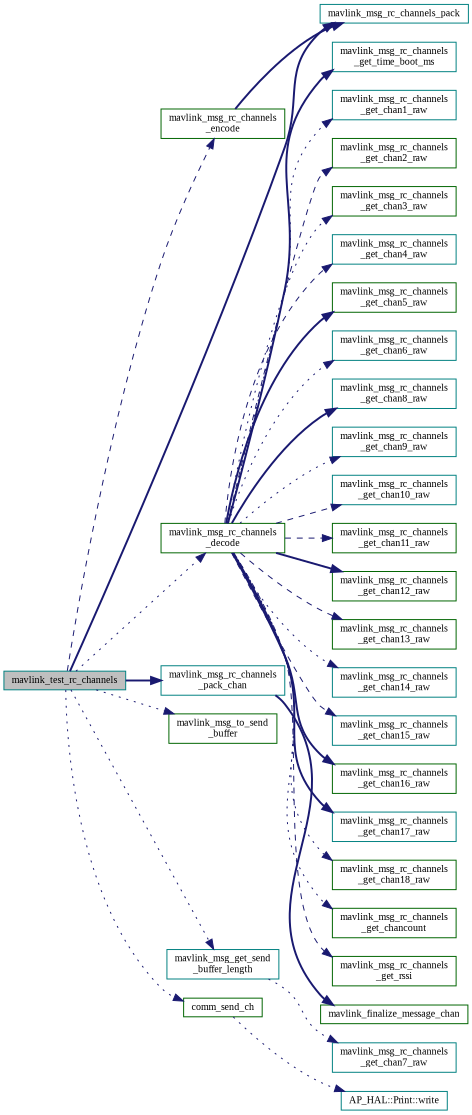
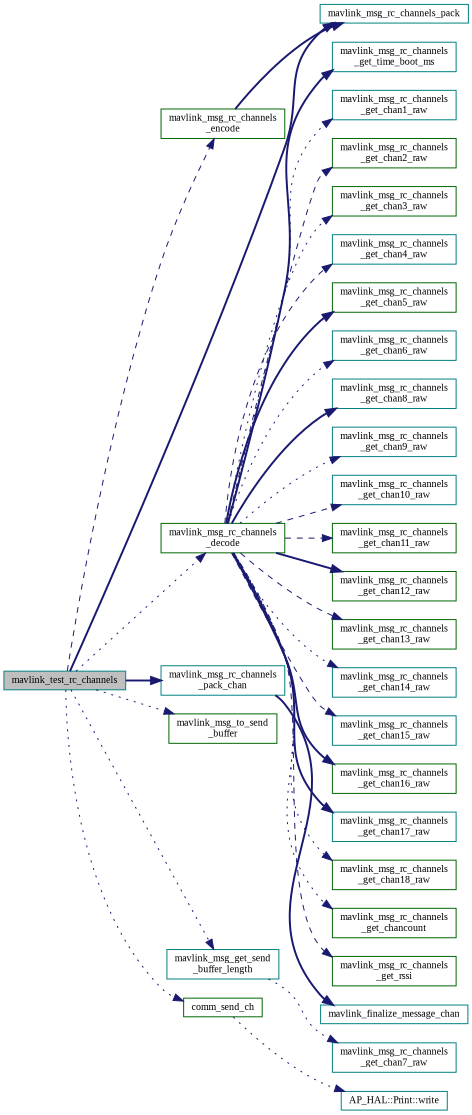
(394, 1014) -> (394, 1014)
